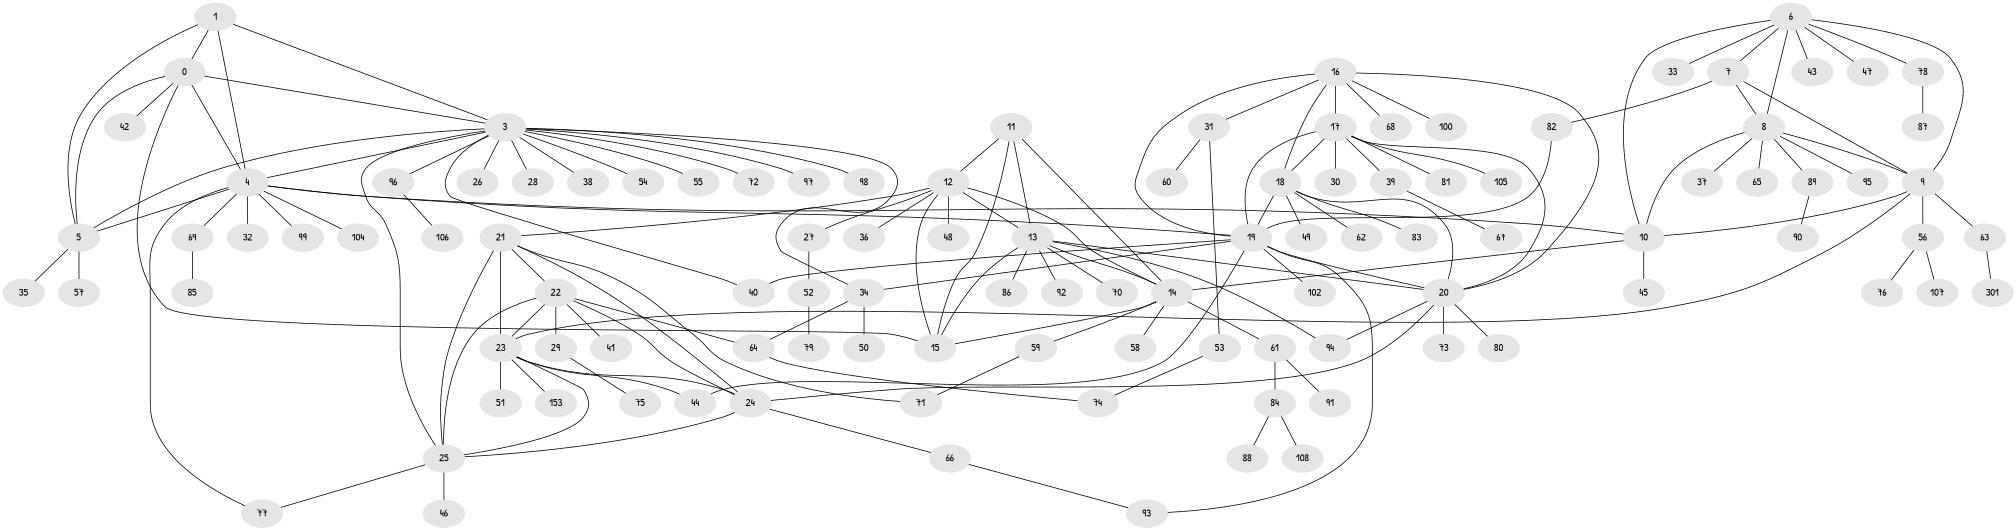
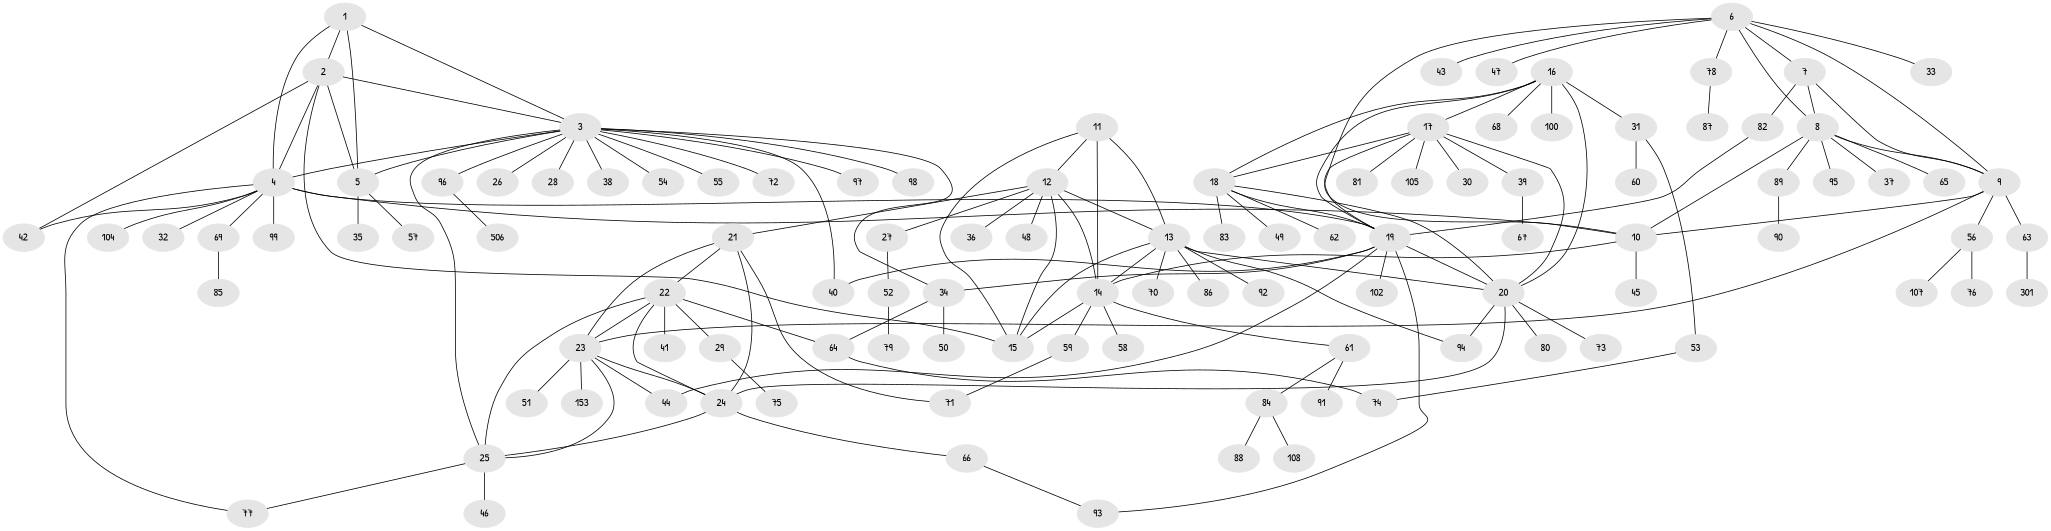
(185, 72) -> (324, 72)
(163, 210) -> (149, 210)
(442, 238) -> (498, 238)
(451, 343) -> none
